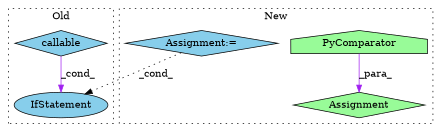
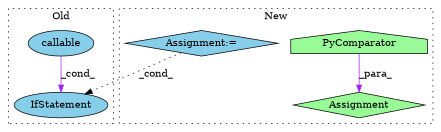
(61, 43) -> (61, 43)
